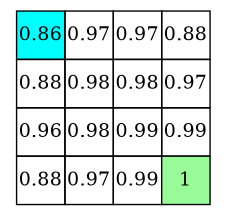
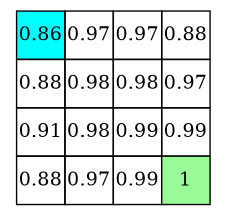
(41, 131) -> (41, 131)
